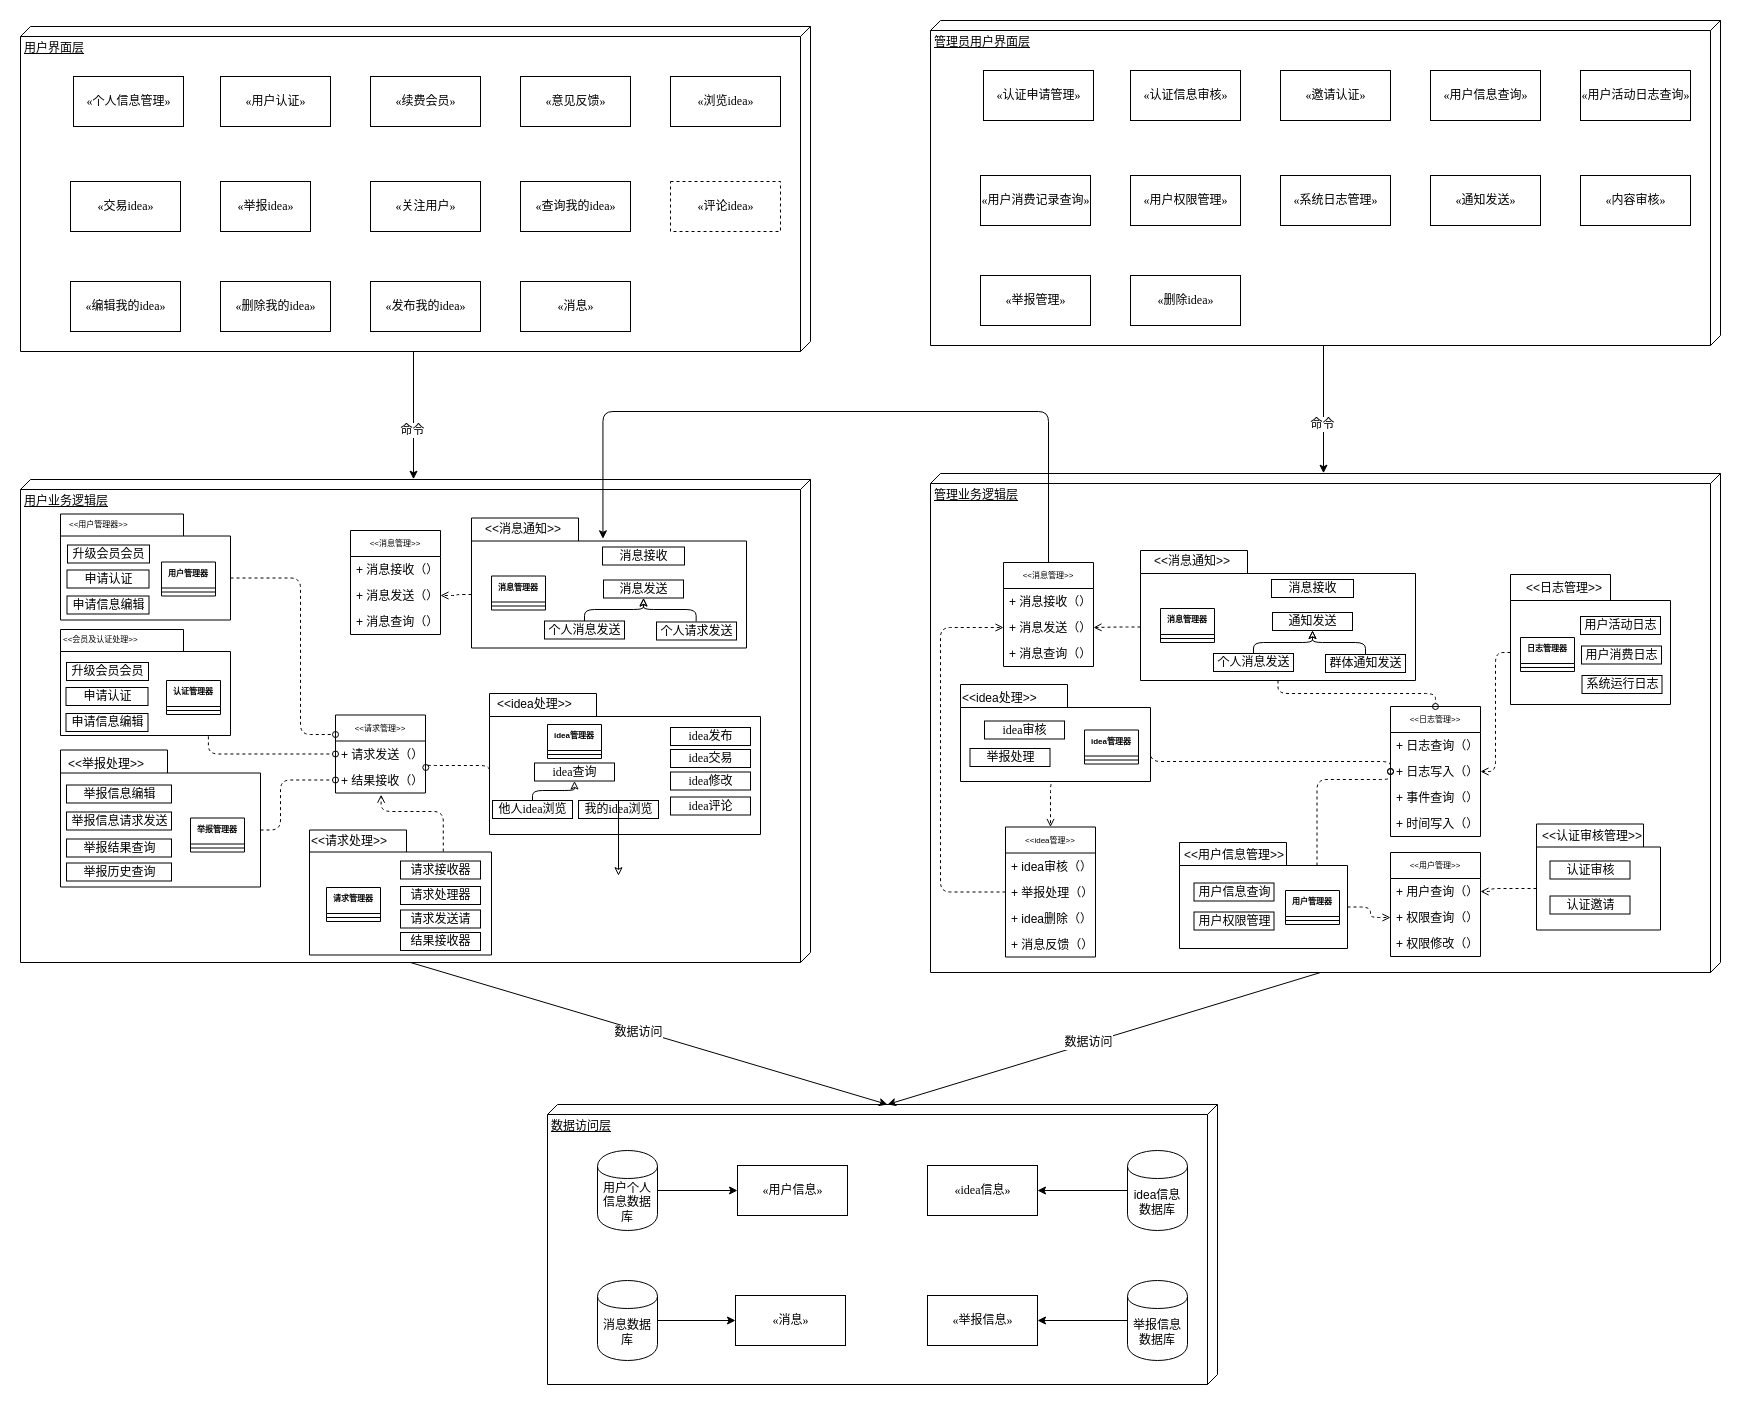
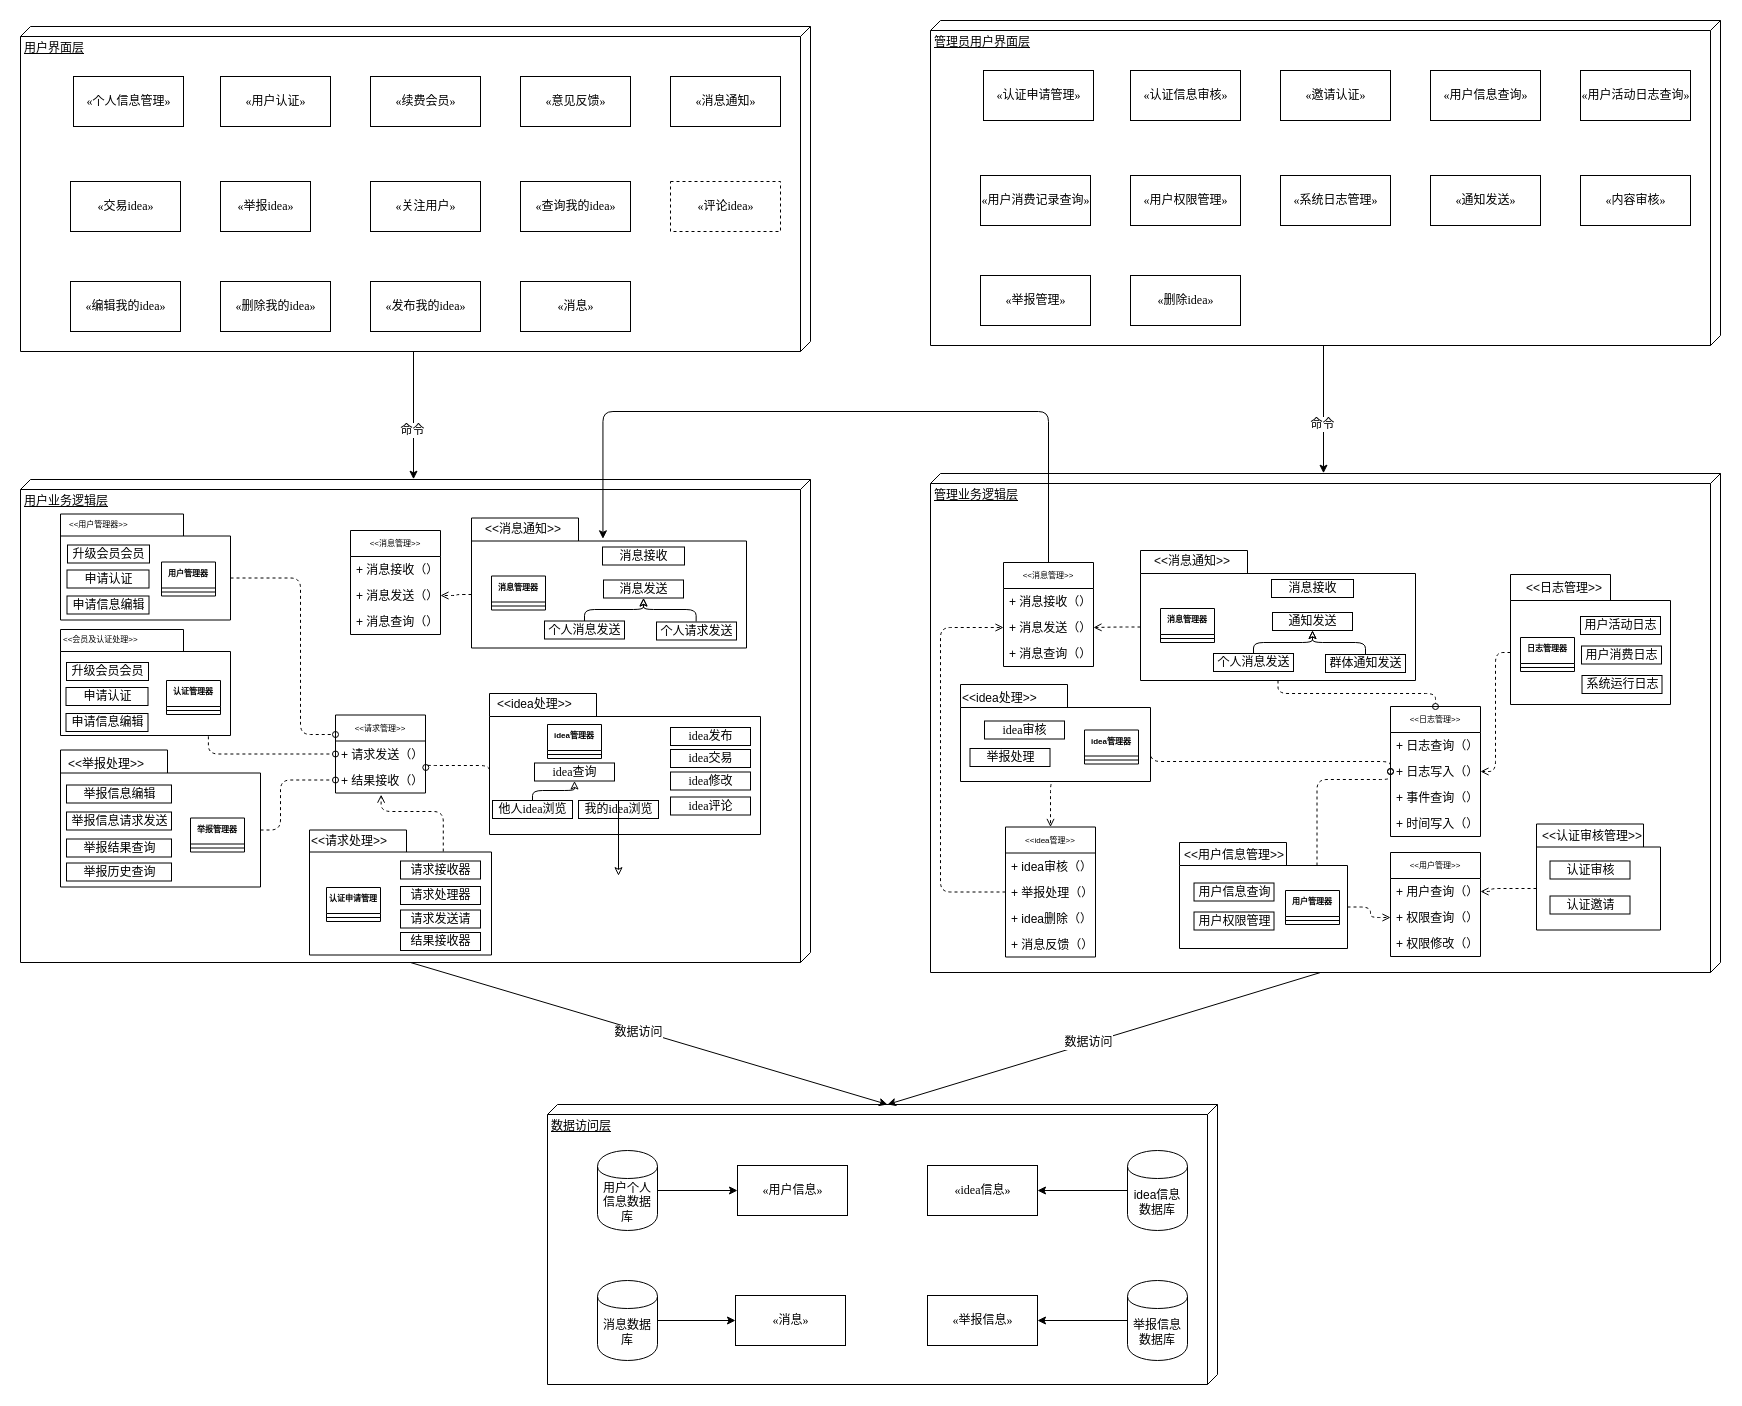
(726, 102) -> (726, 102)
(353, 898) -> (353, 898)
